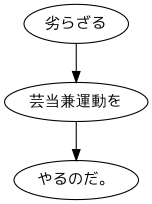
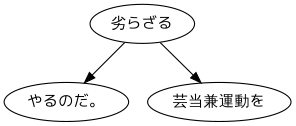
(76, 136) -> (108, 59)
